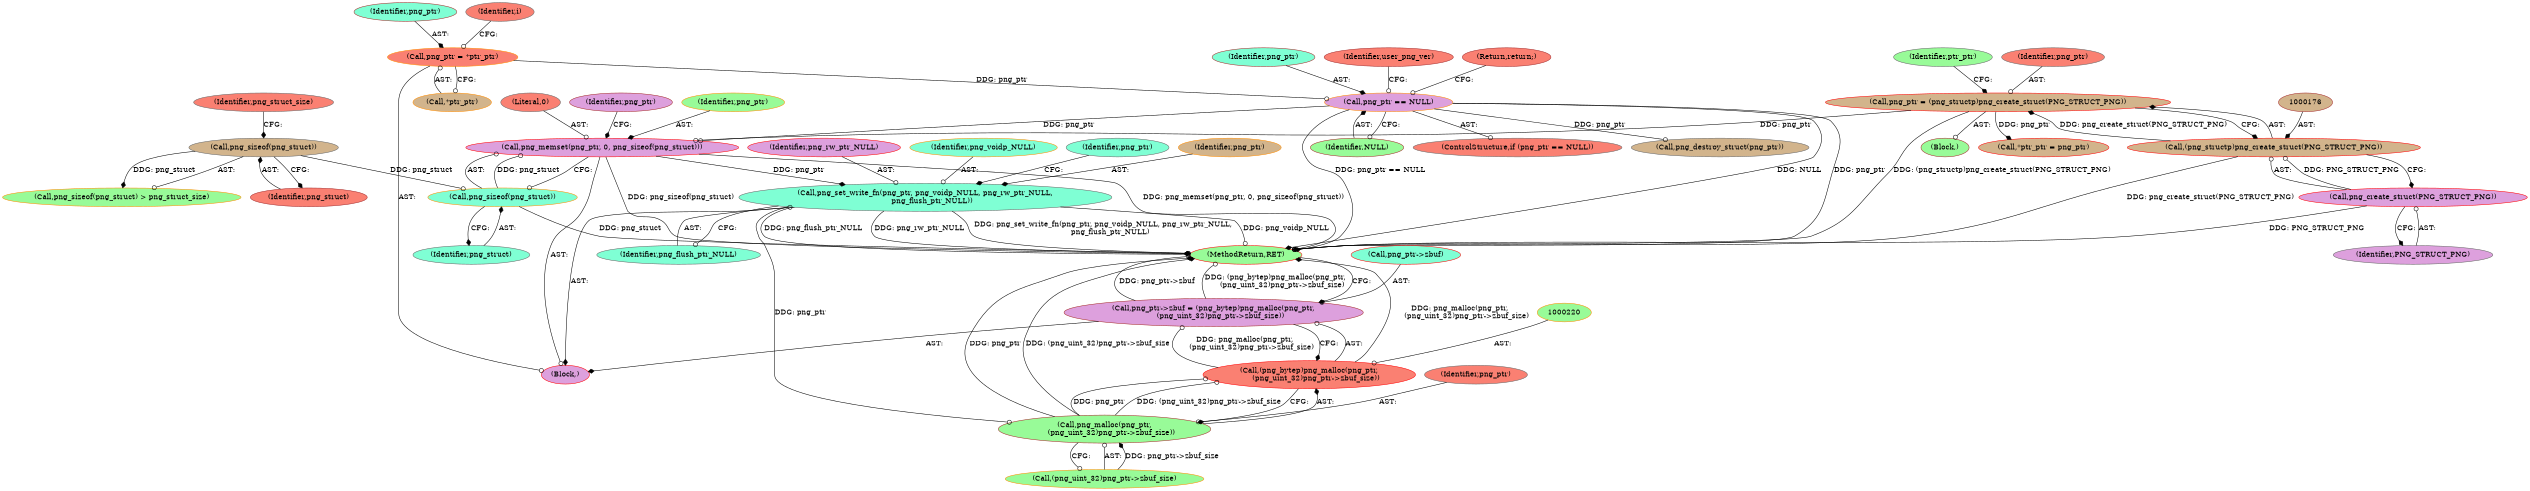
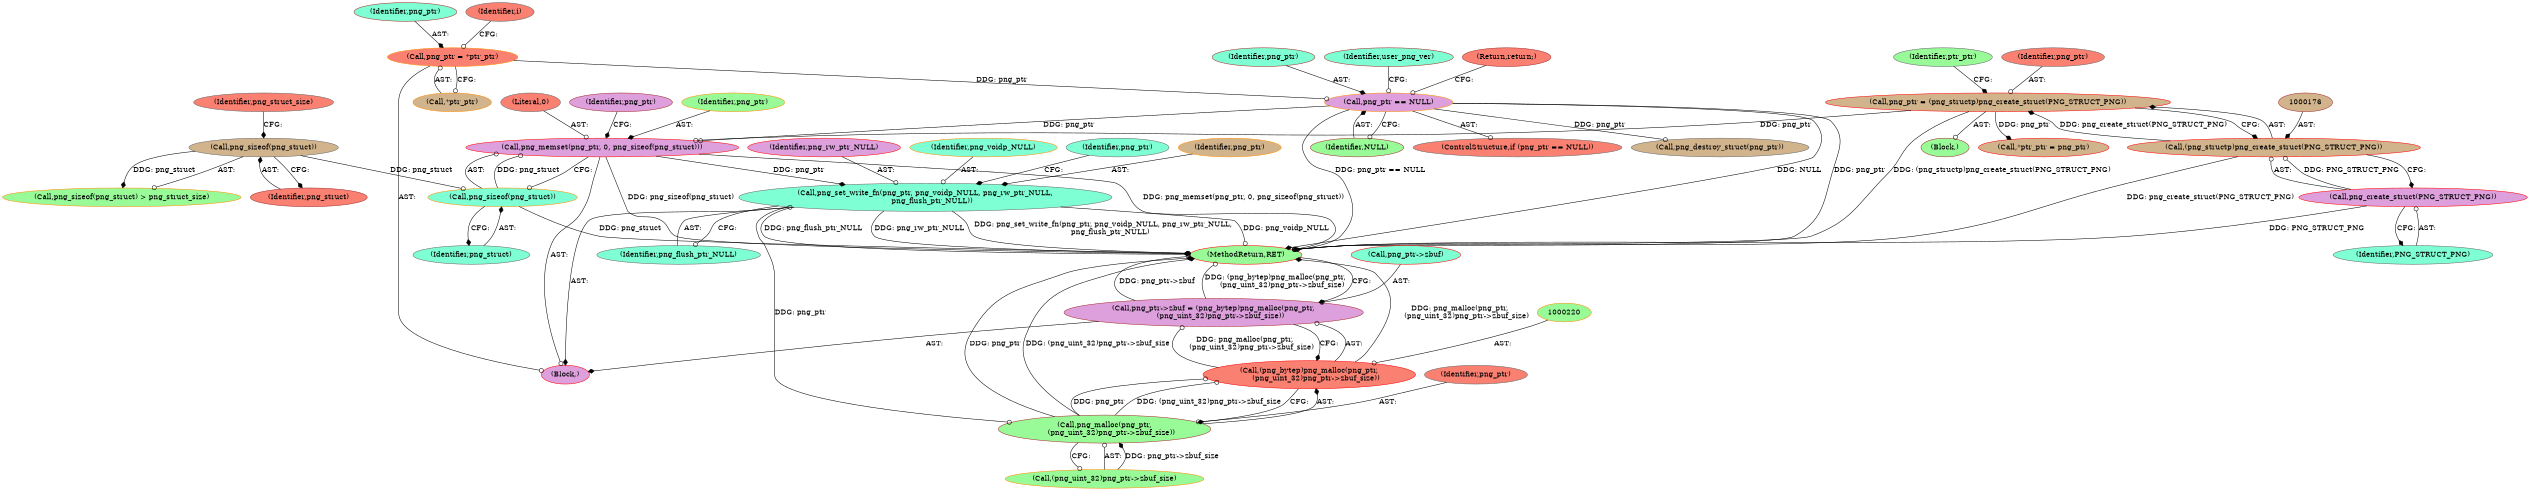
(1389, 57) -> (1389, 57)
(2413, 255) -> (2413, 255)
